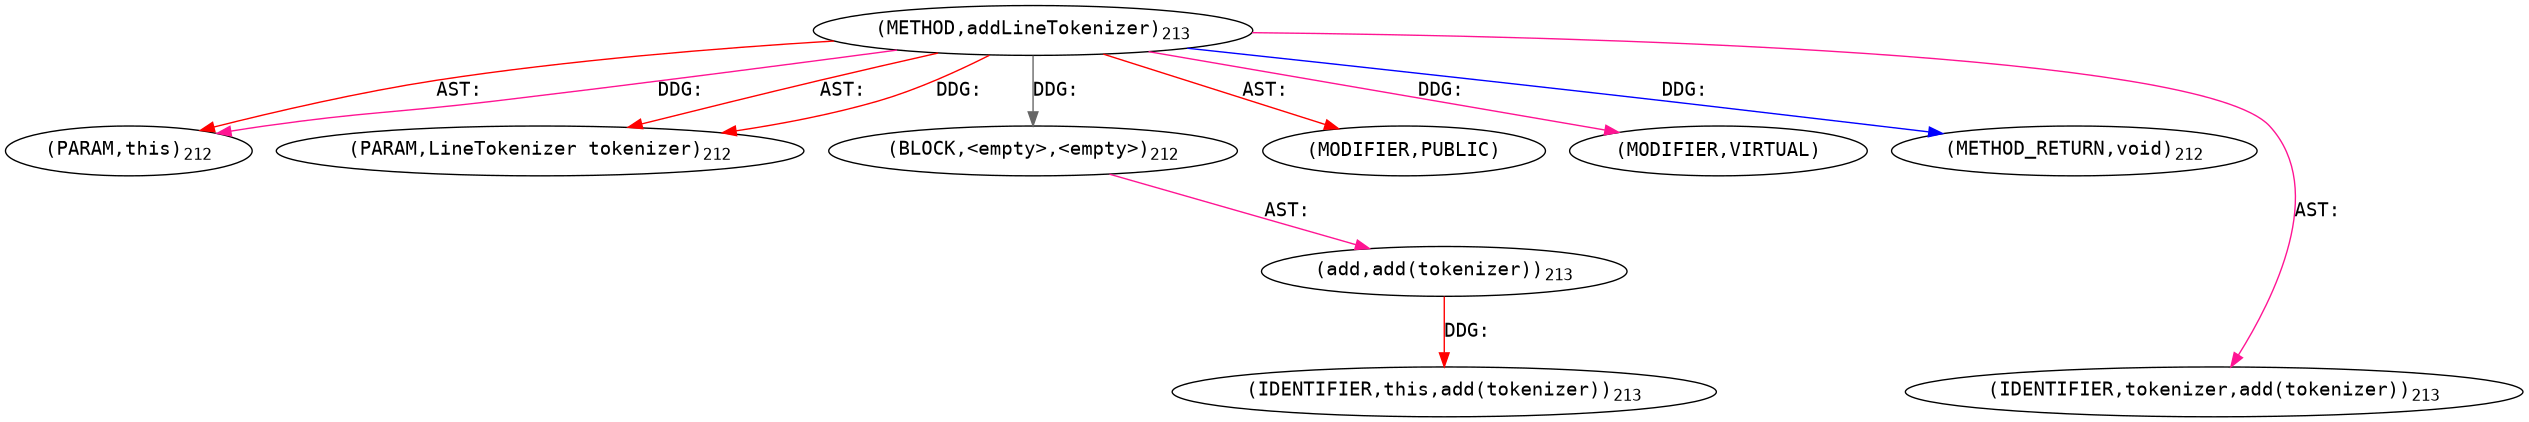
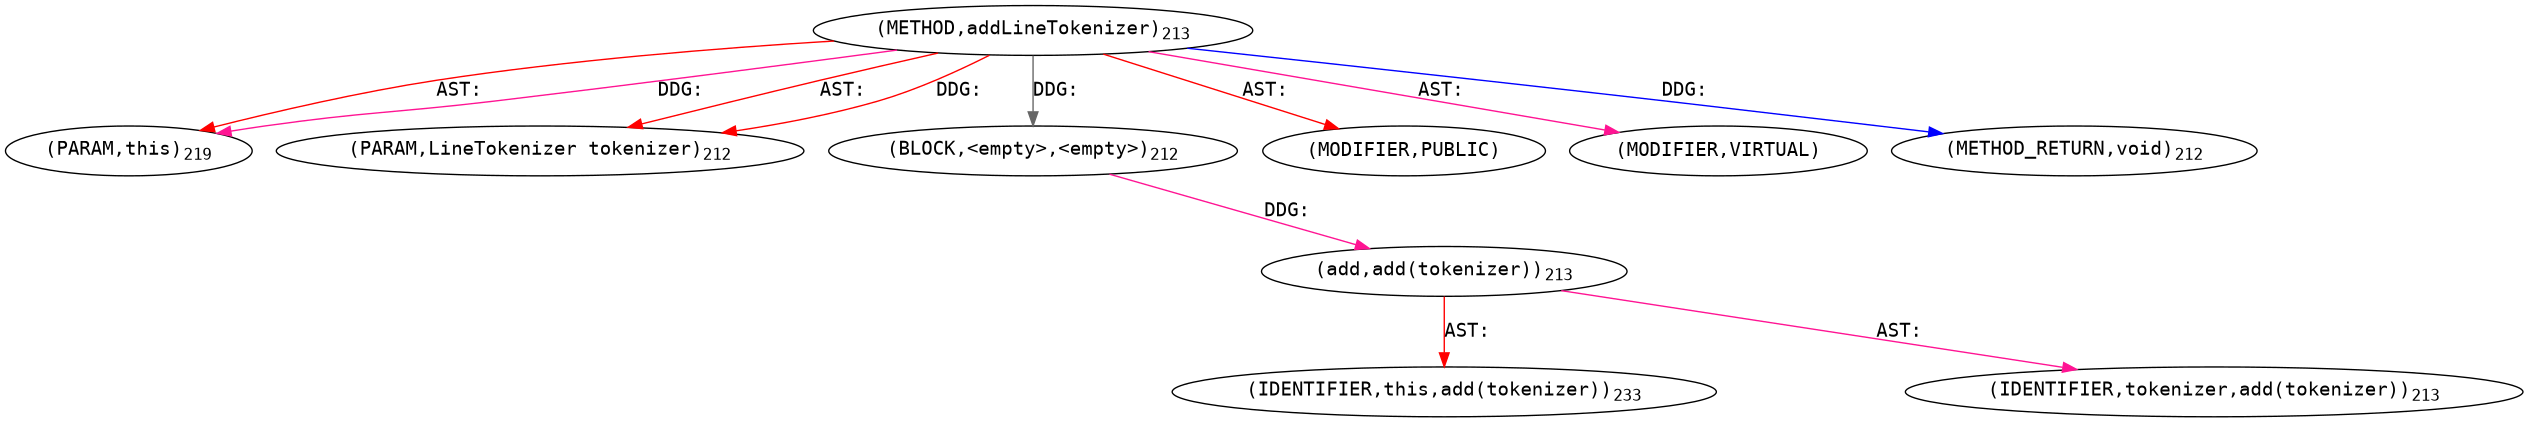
(1889, 55) -> (1812, 329)
(1447, 91) -> (1447, 91)
(198, 149) -> (198, 149)
(1293, 211) -> (1293, 211)
(1473, 332) -> (1473, 332)
(1628, 390) -> (1628, 390)
